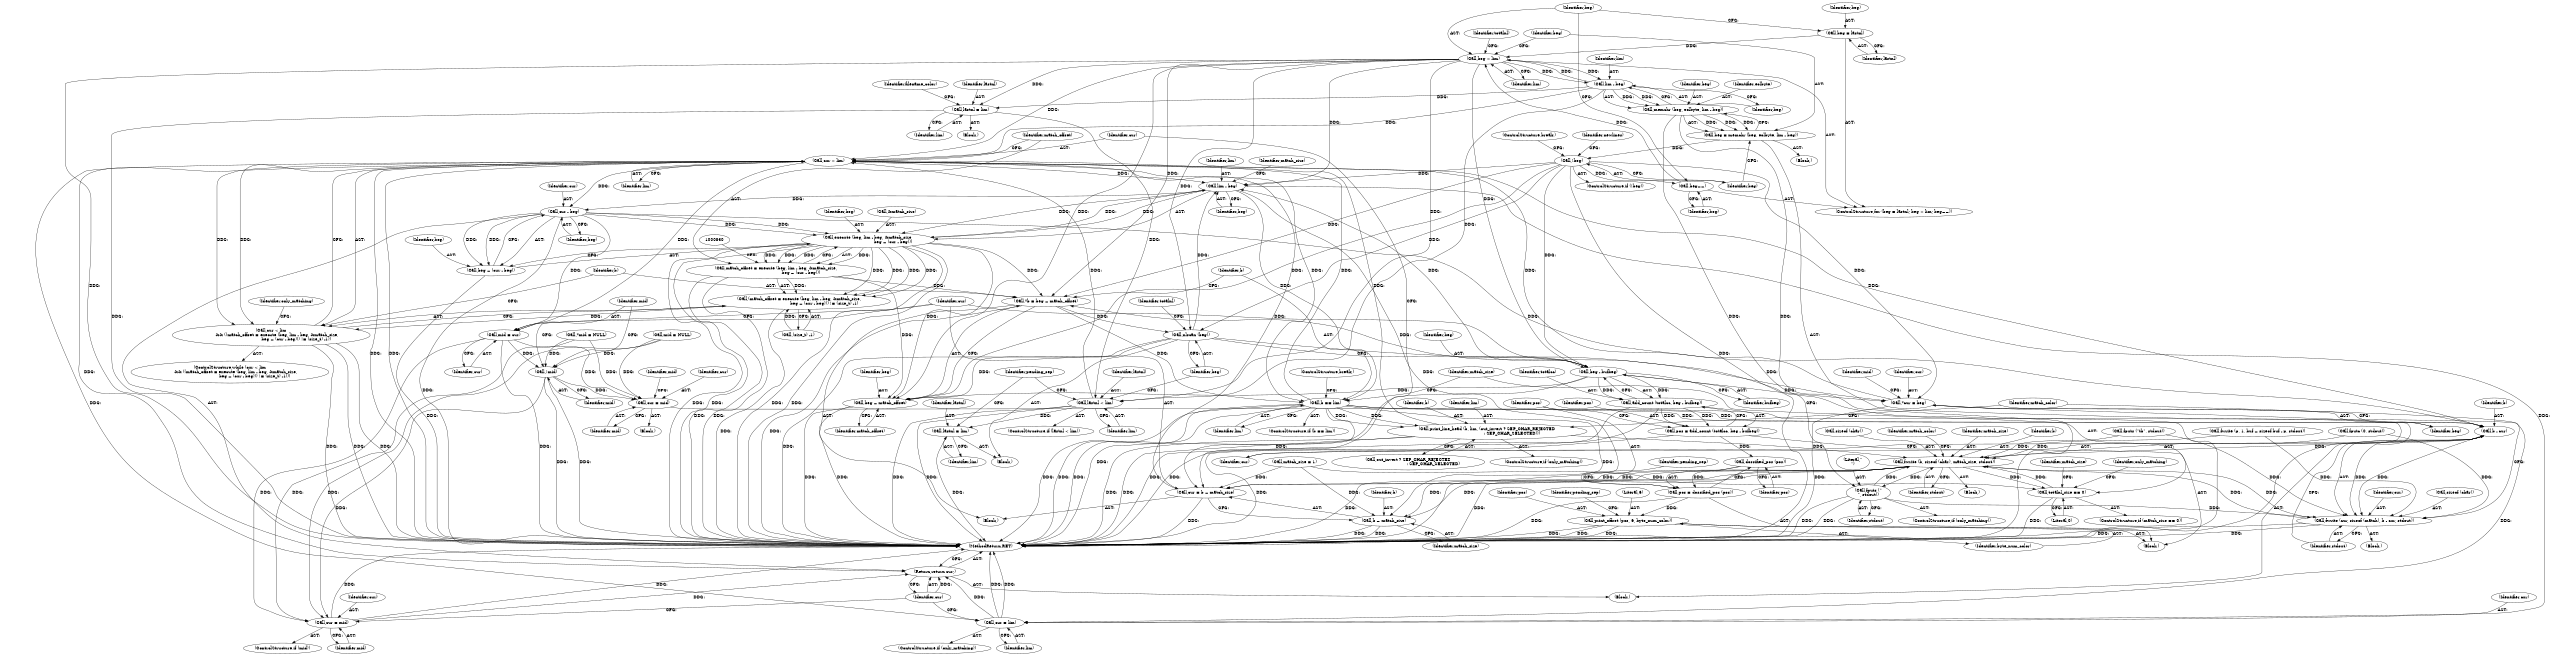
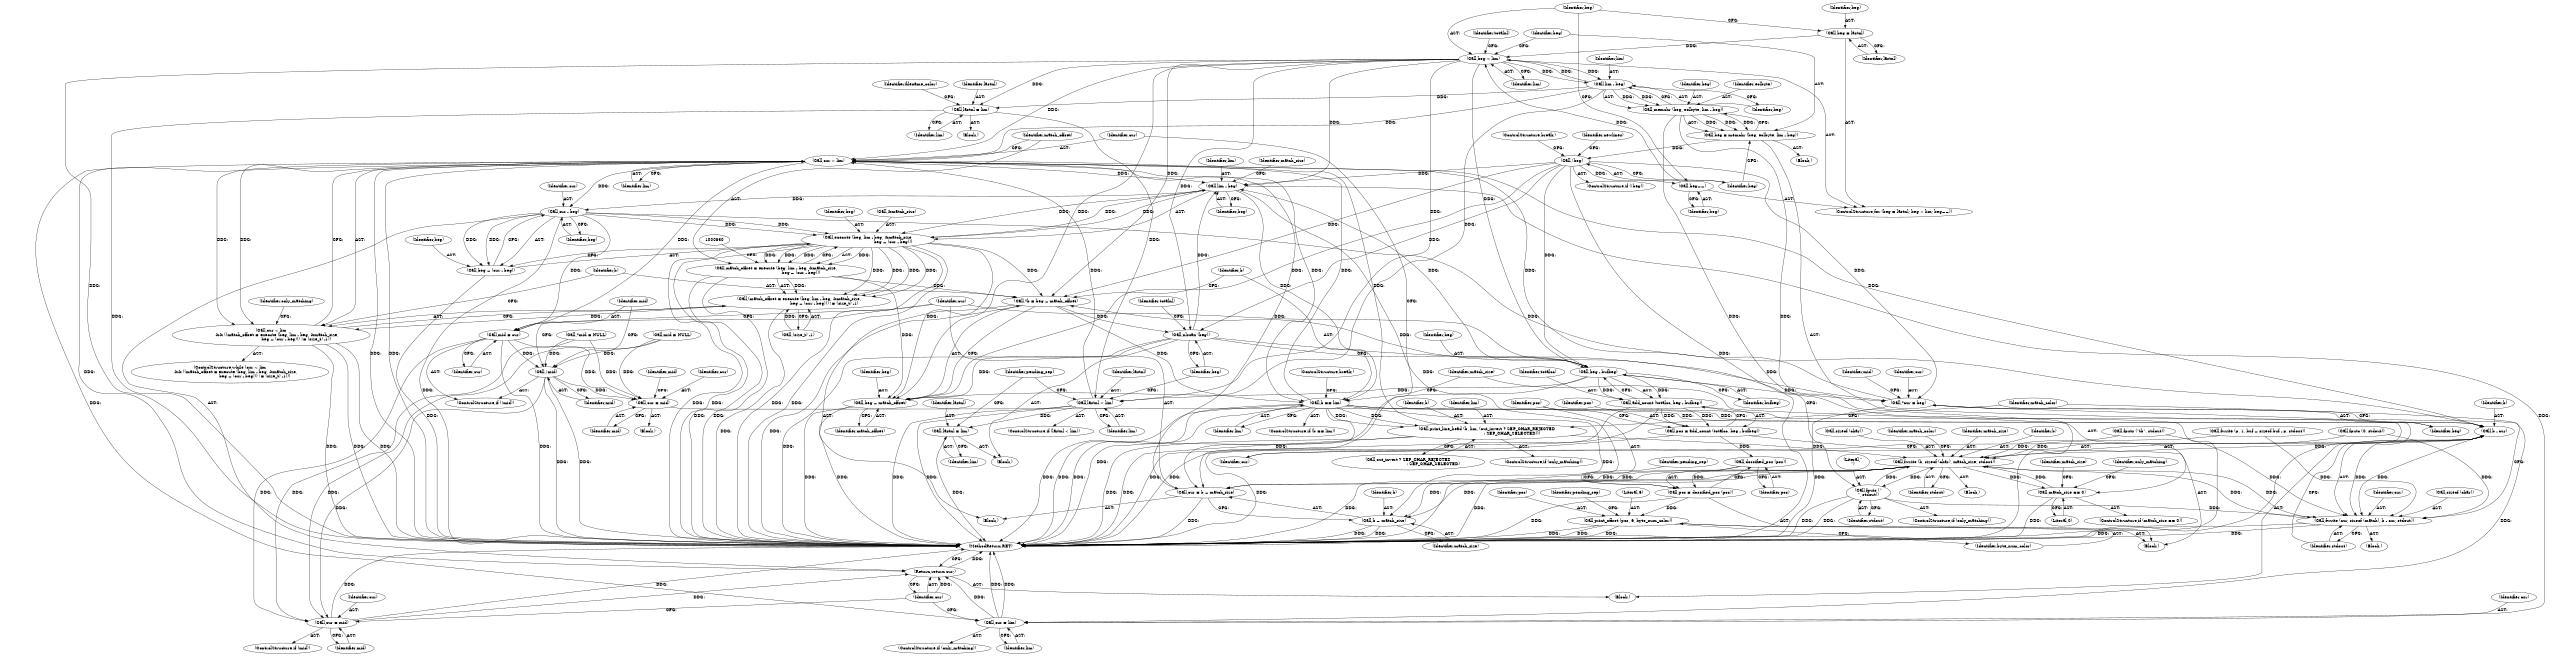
none -> (486, 403)
(1295, 462) -> none
(2062, 493) -> (2062, 493)
(1844, 534) -> (1844, 534)
(979, 559) -> (979, 559)
